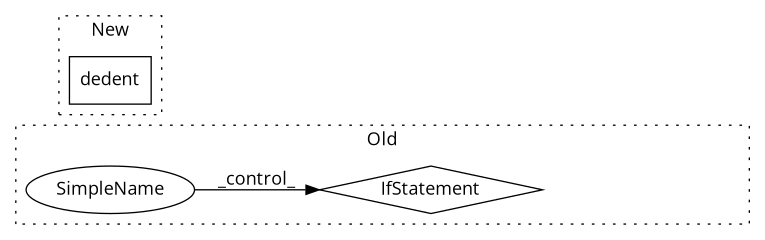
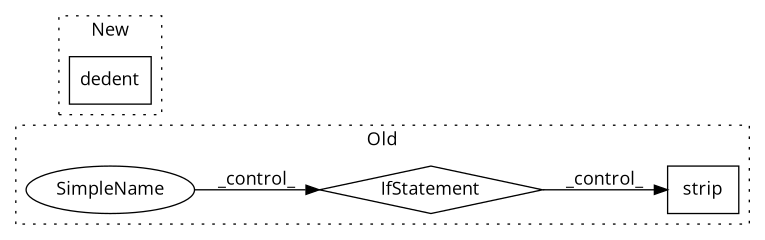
none -> (703, 190)
